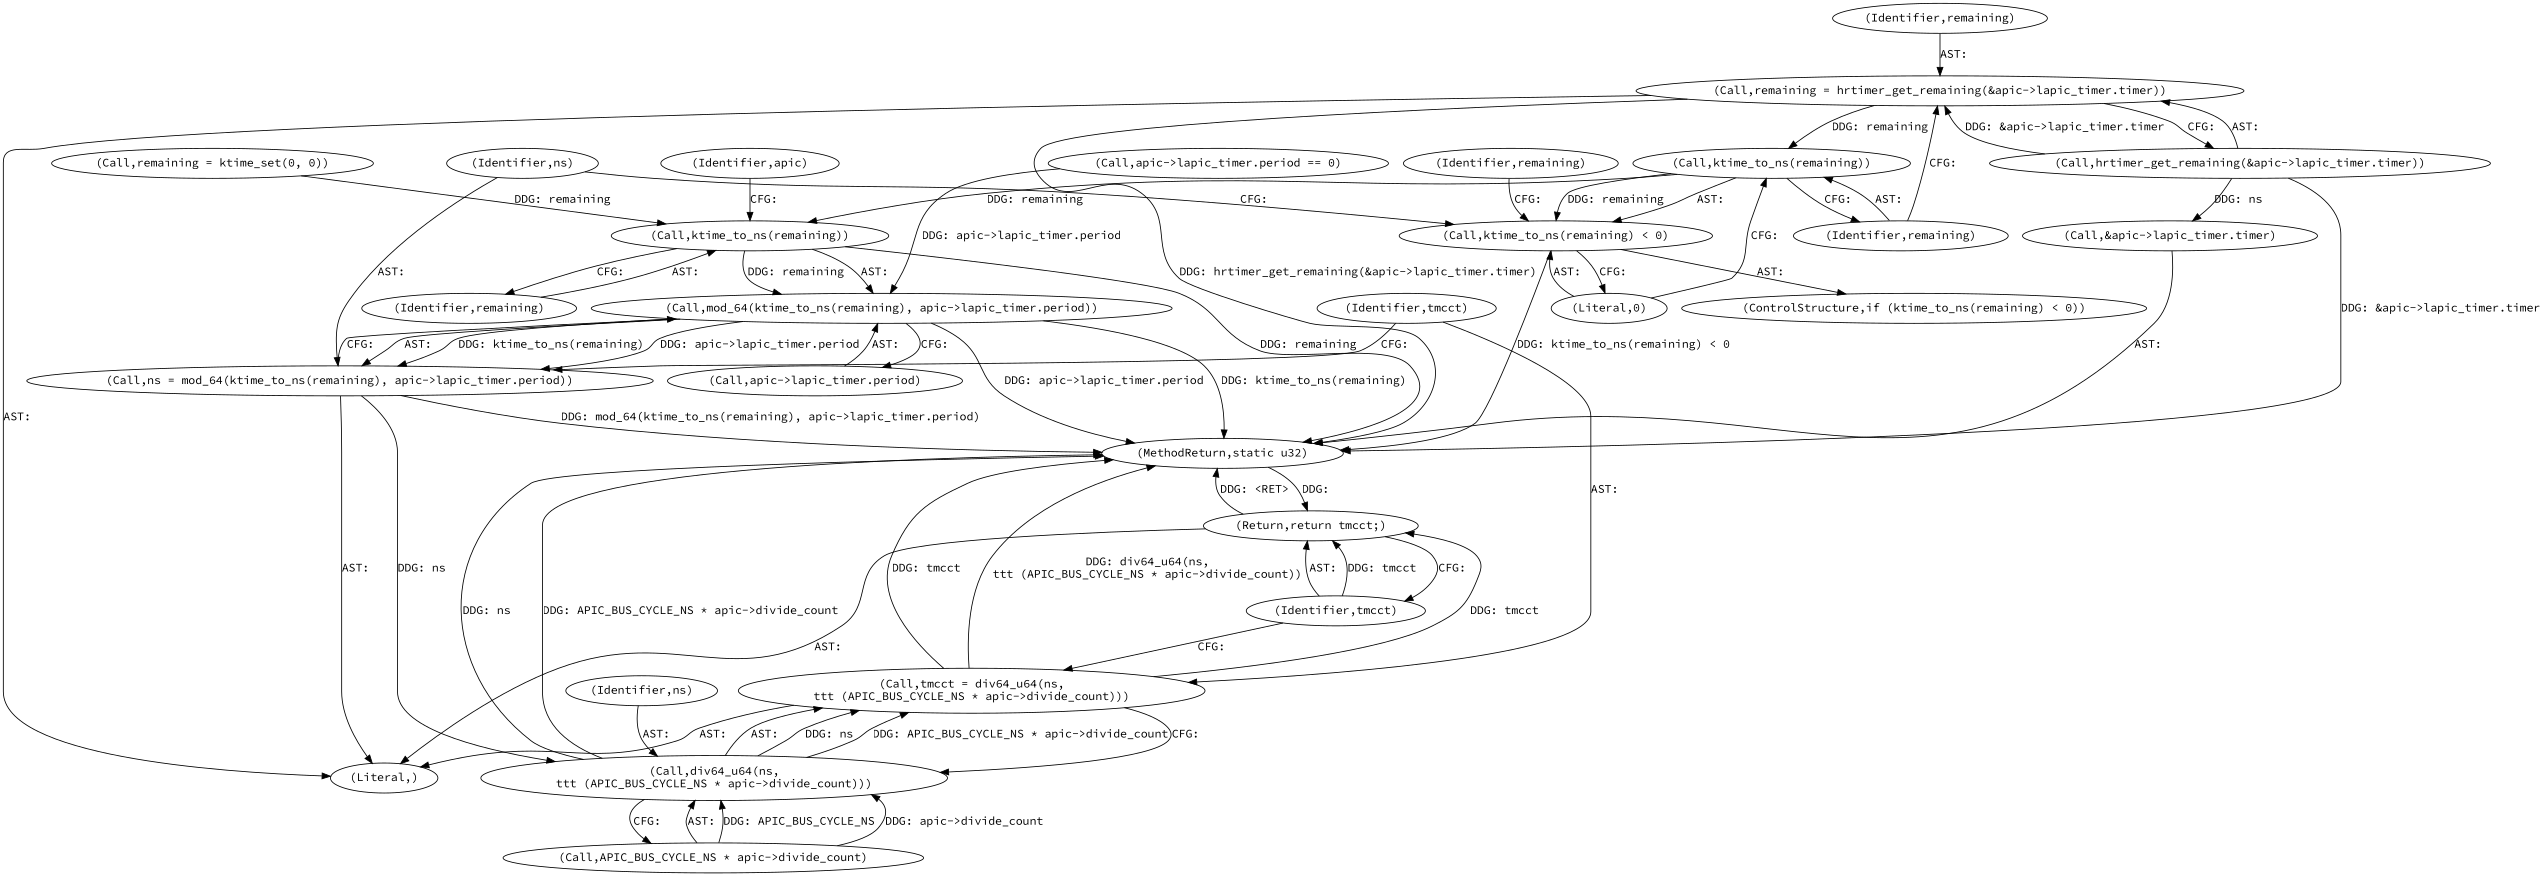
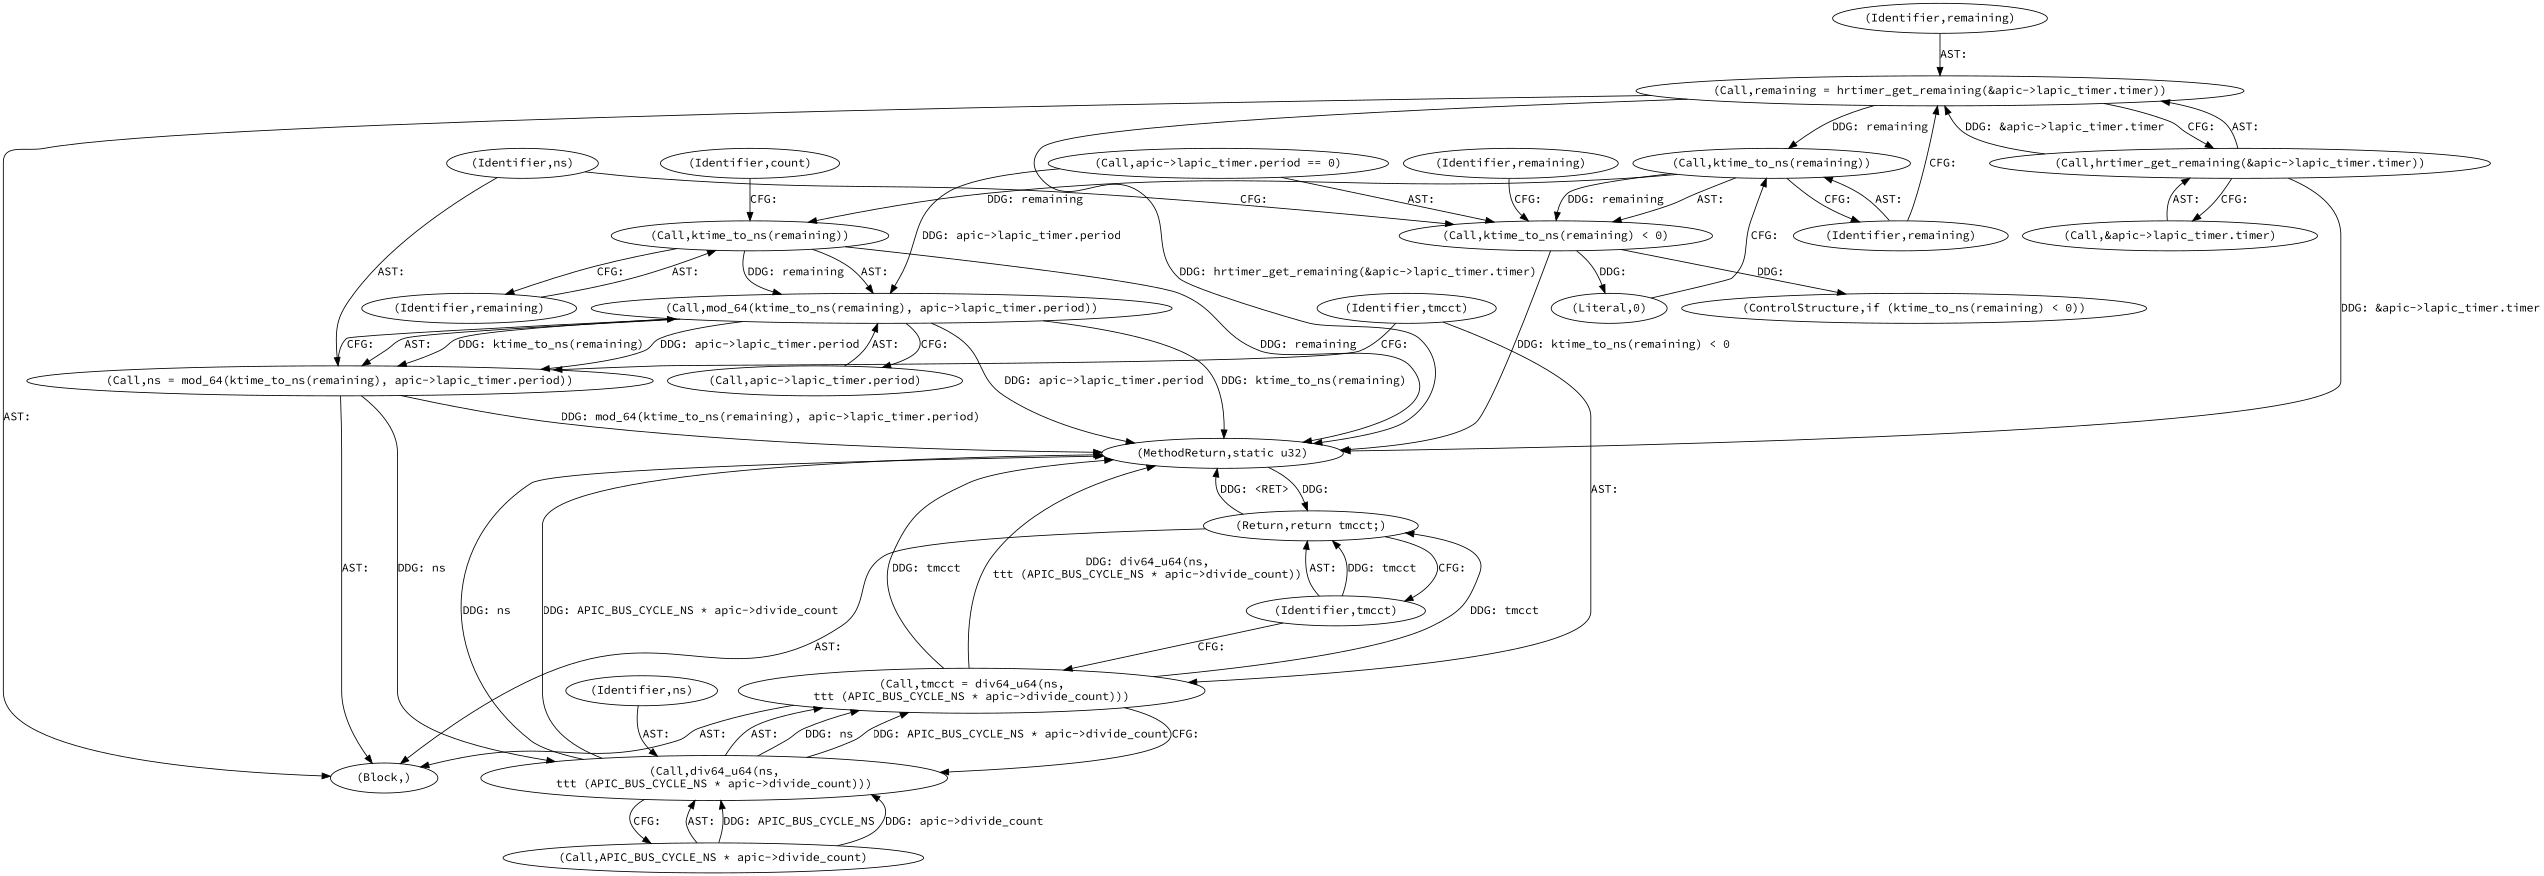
(212, 163) -> none
(750, 163) -> (750, 163)
(2238, 200) -> (2238, 200)
(1617, 272) -> (1617, 272)
(1774, 272) -> (1774, 272)
(1556, 282) -> (1383, 199)
(1792, 431) -> (2169, 199)
(384, 778) -> (384, 778)
